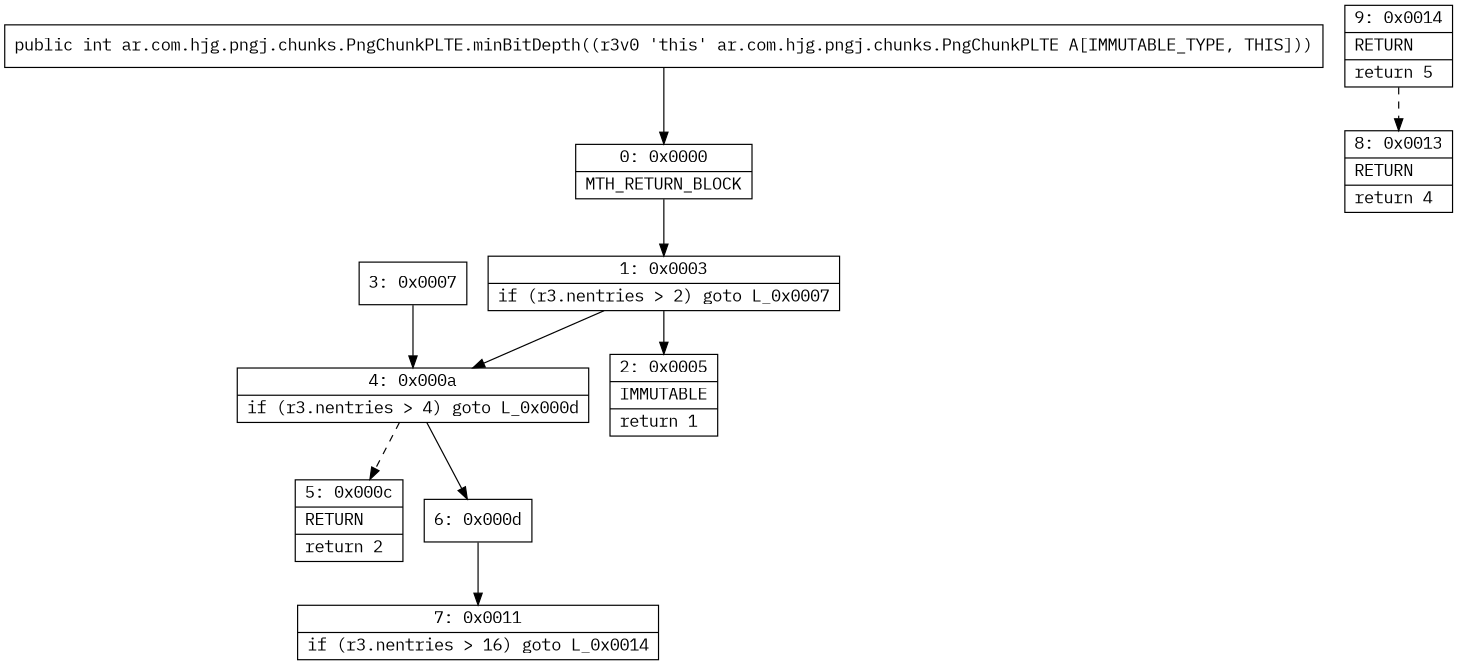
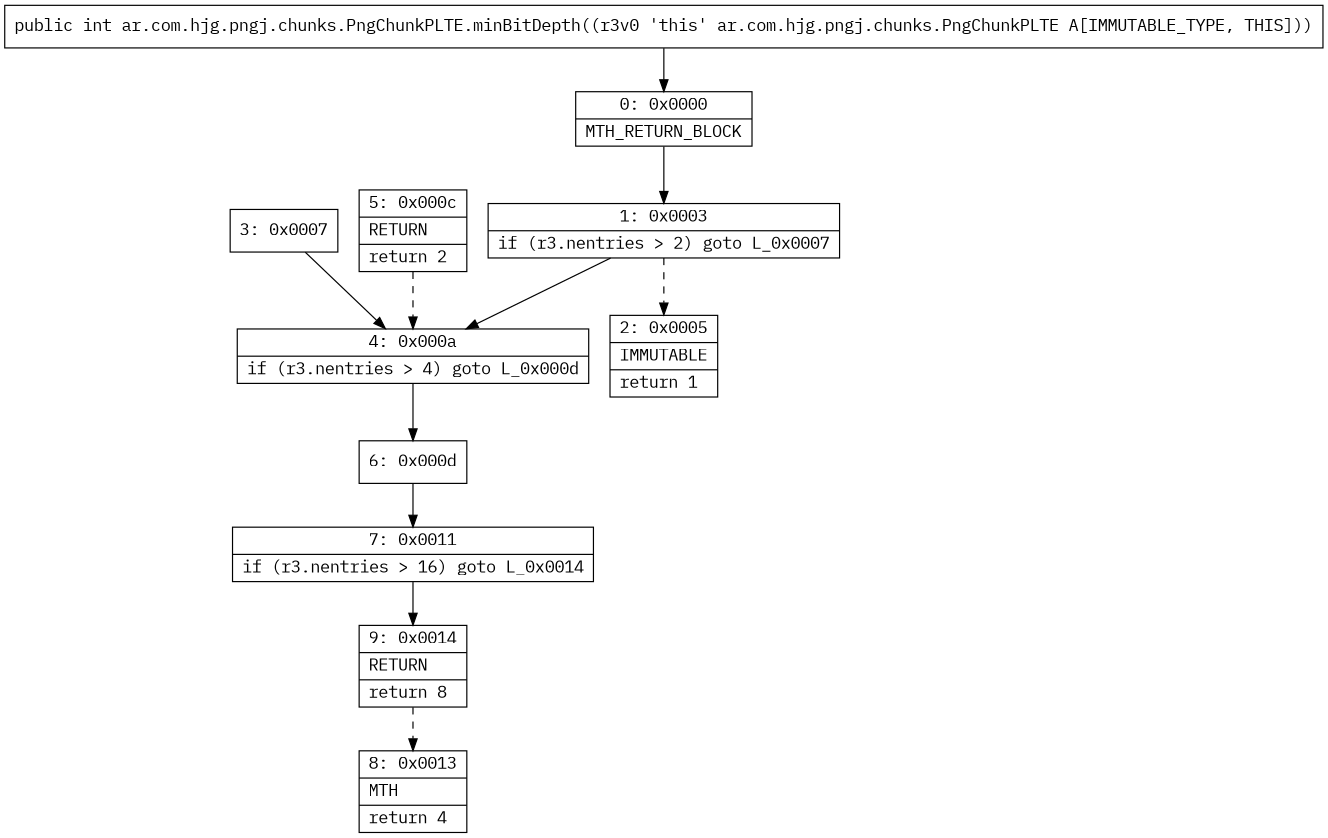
(1394, 73) -> (408, 693)
(1384, 171) -> (383, 791)
(664, 327) -> (664, 280)
(387, 446) -> (413, 294)
none -> (413, 598)
